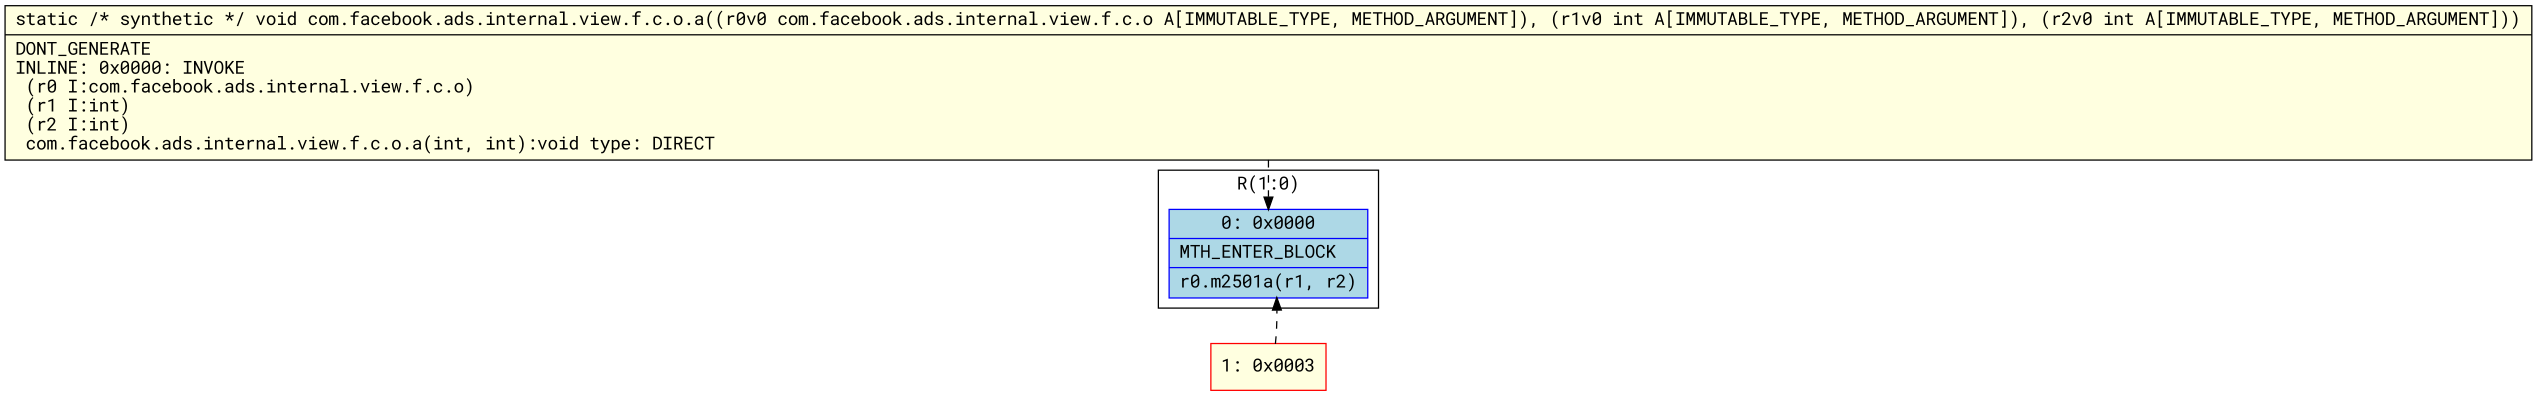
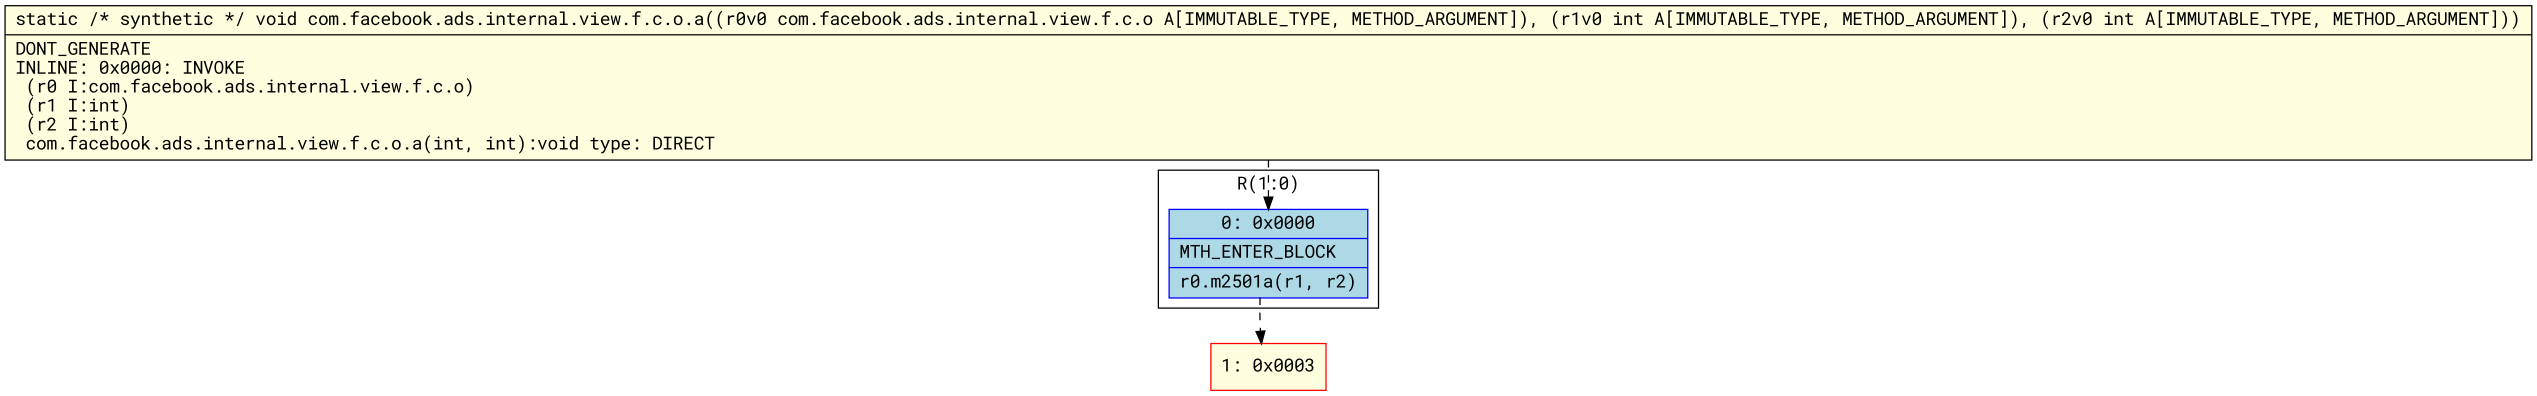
(1277, 327) -> (1260, 316)
